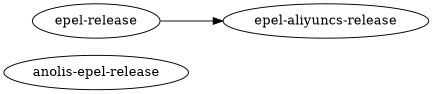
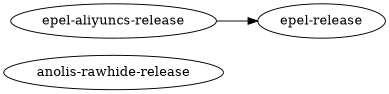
(187, 21) -> (232, 21)
(96, 73) -> (114, 73)
